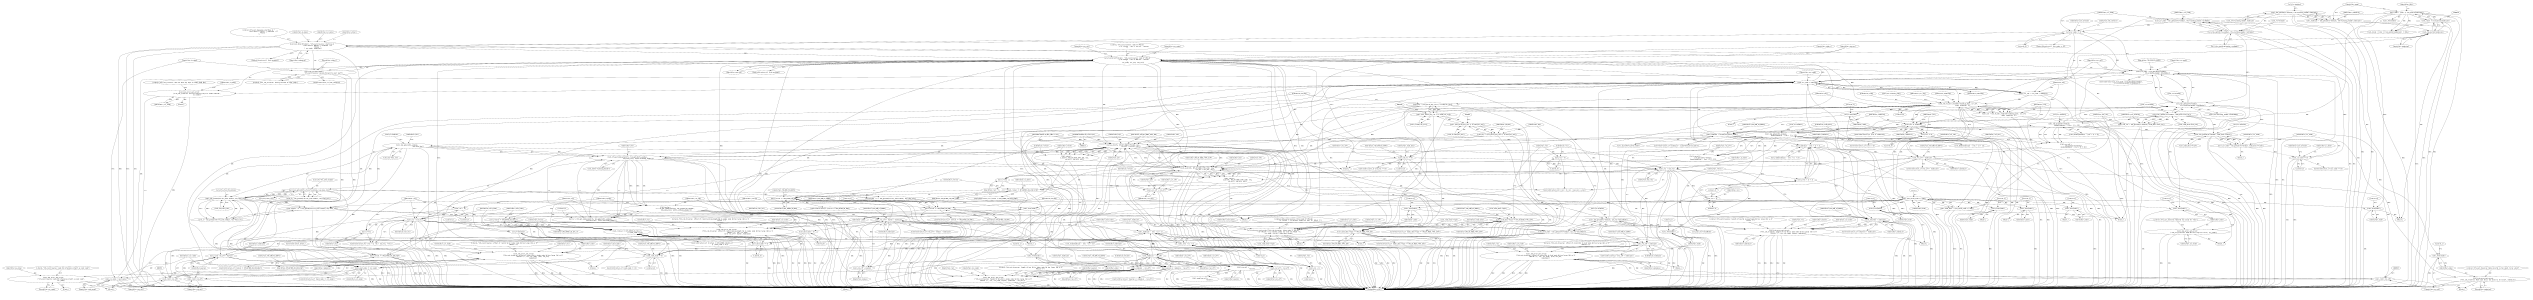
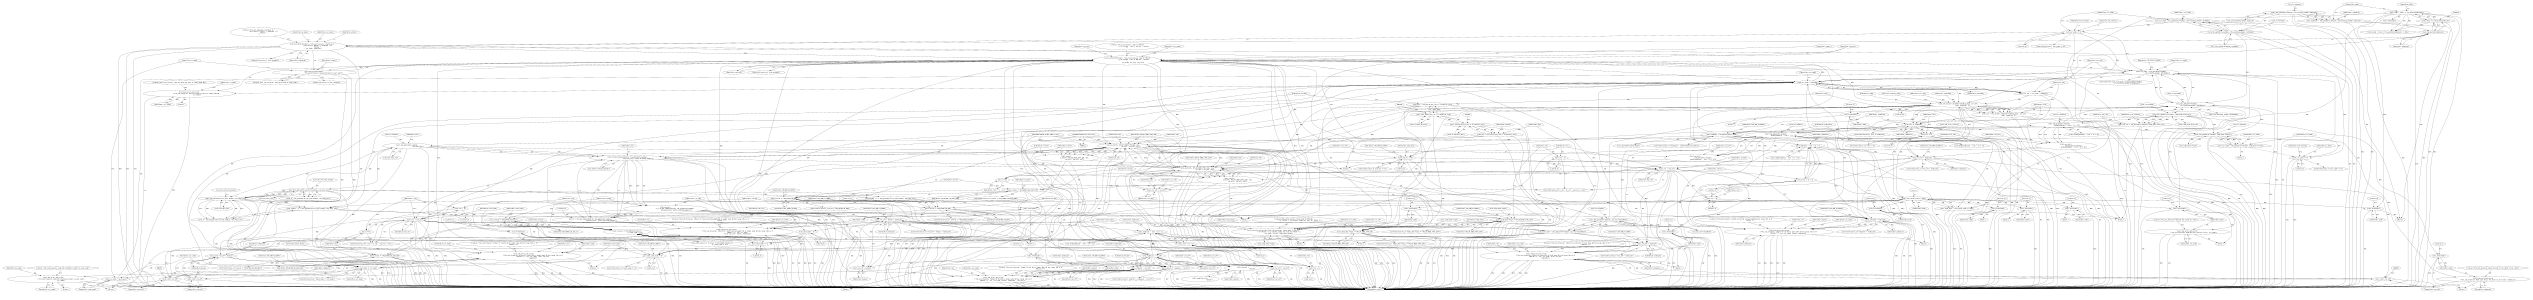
none -> (1950, 125)
